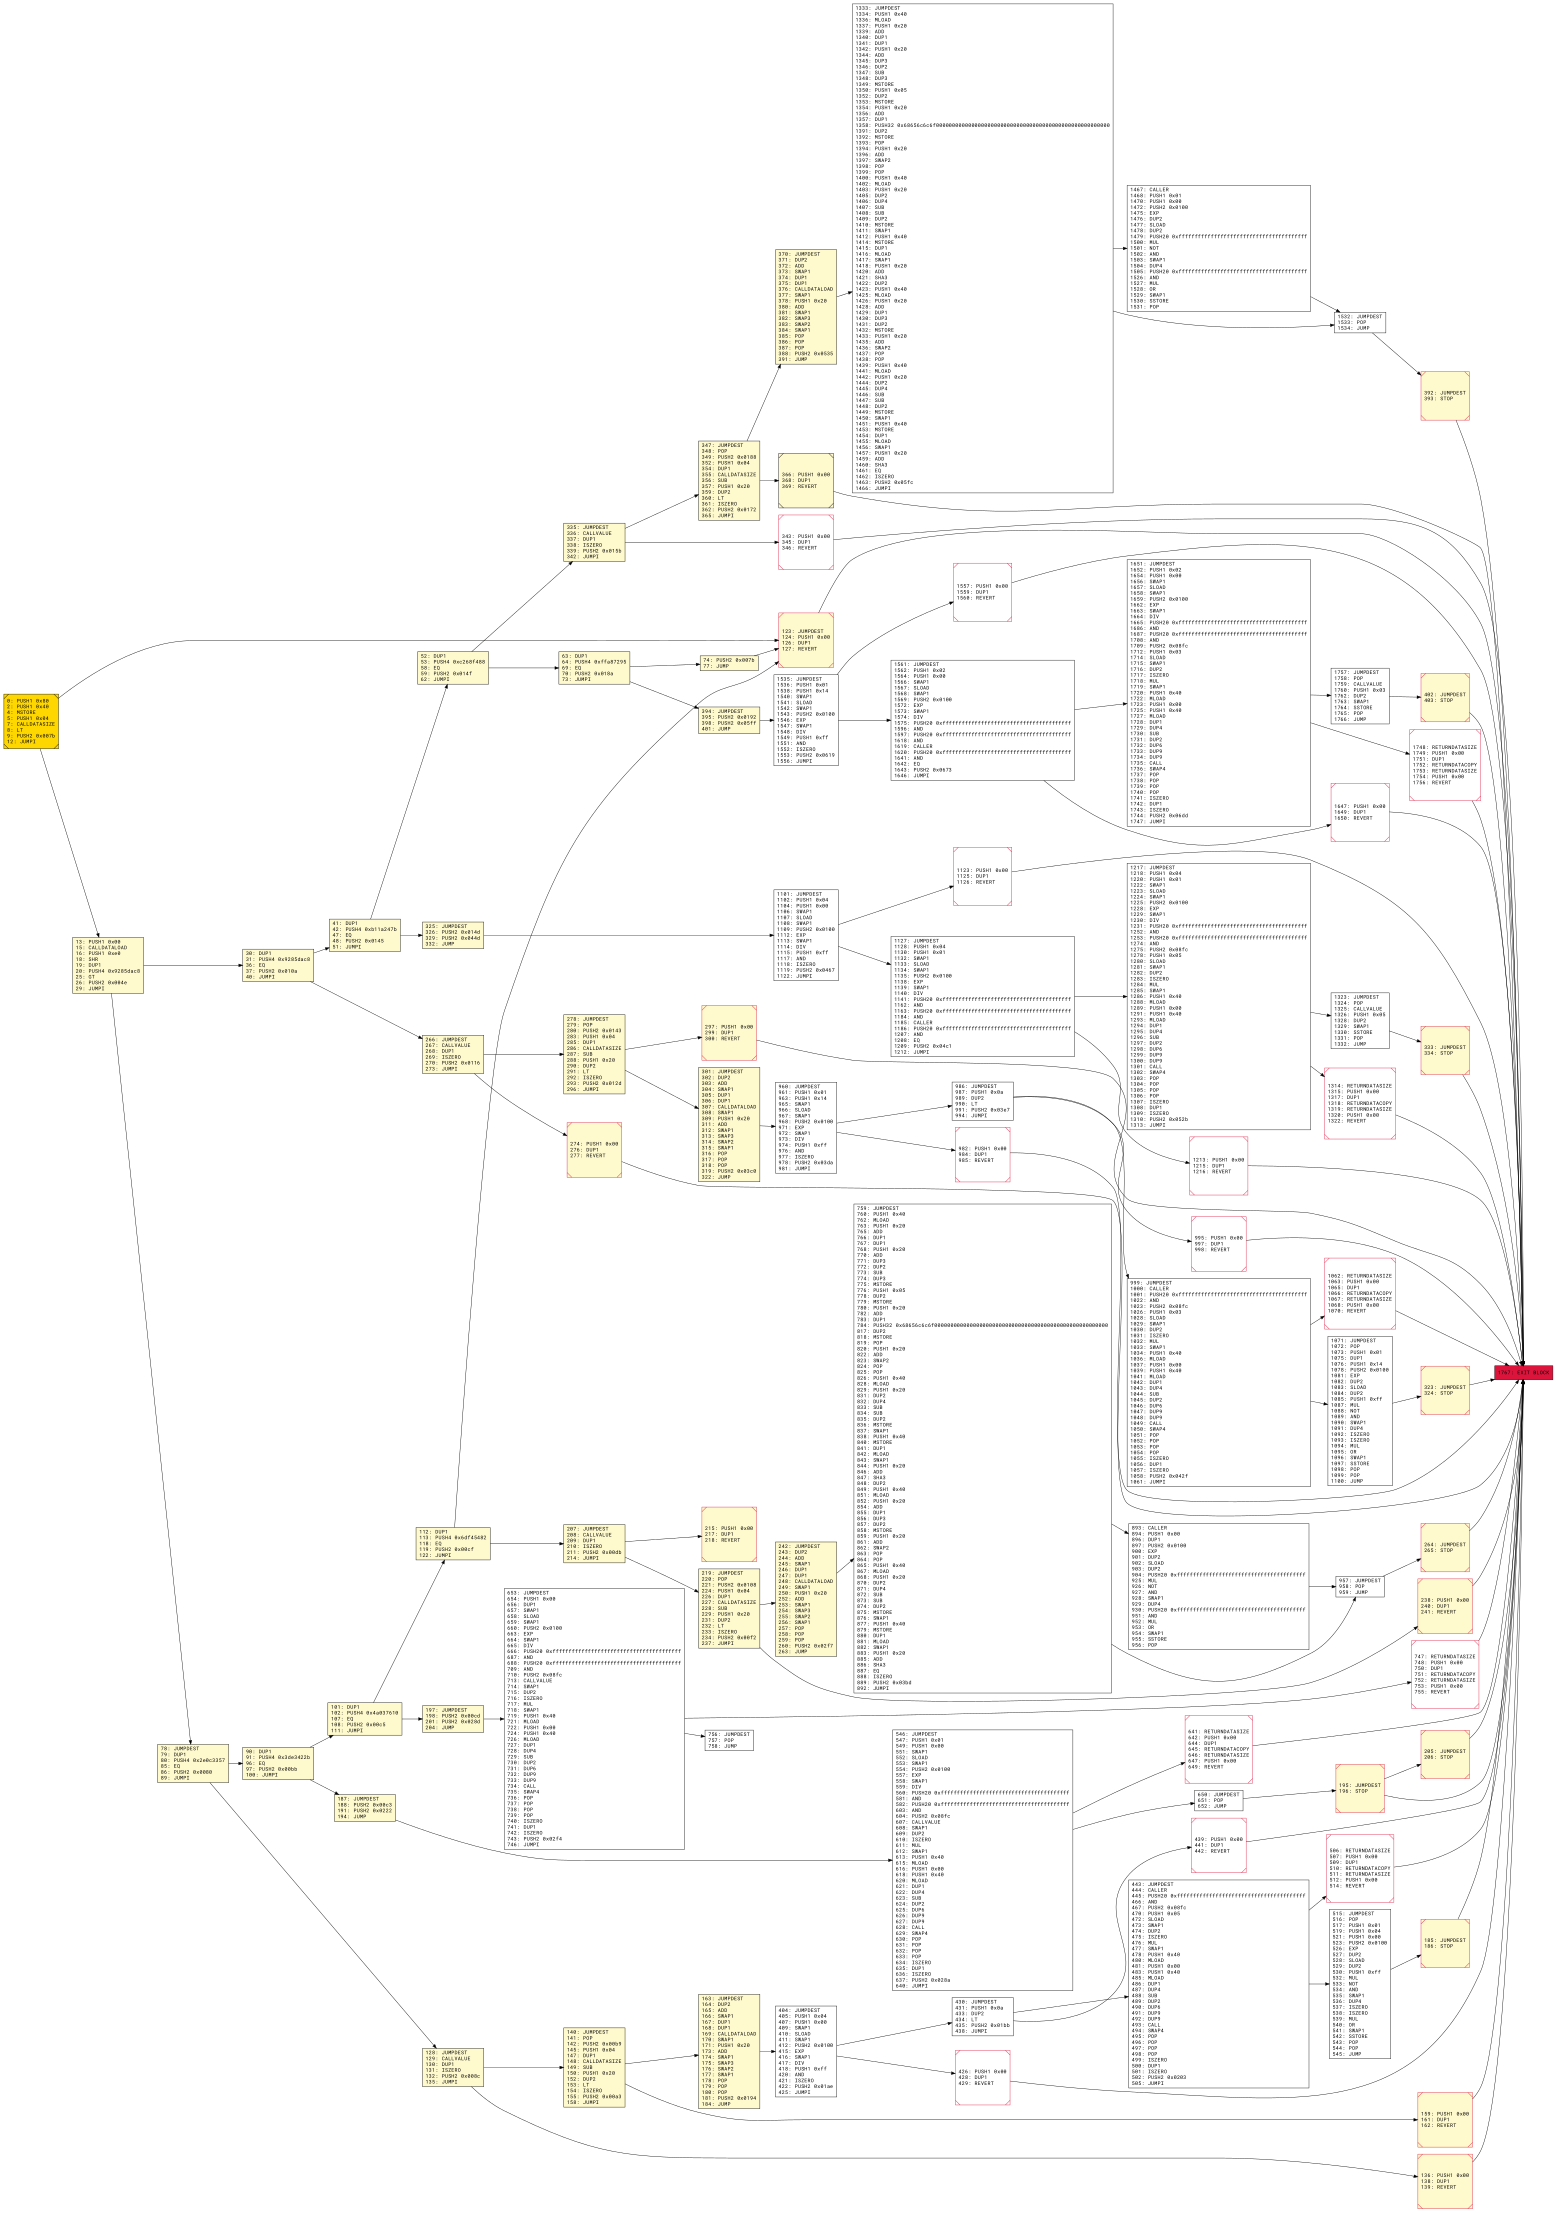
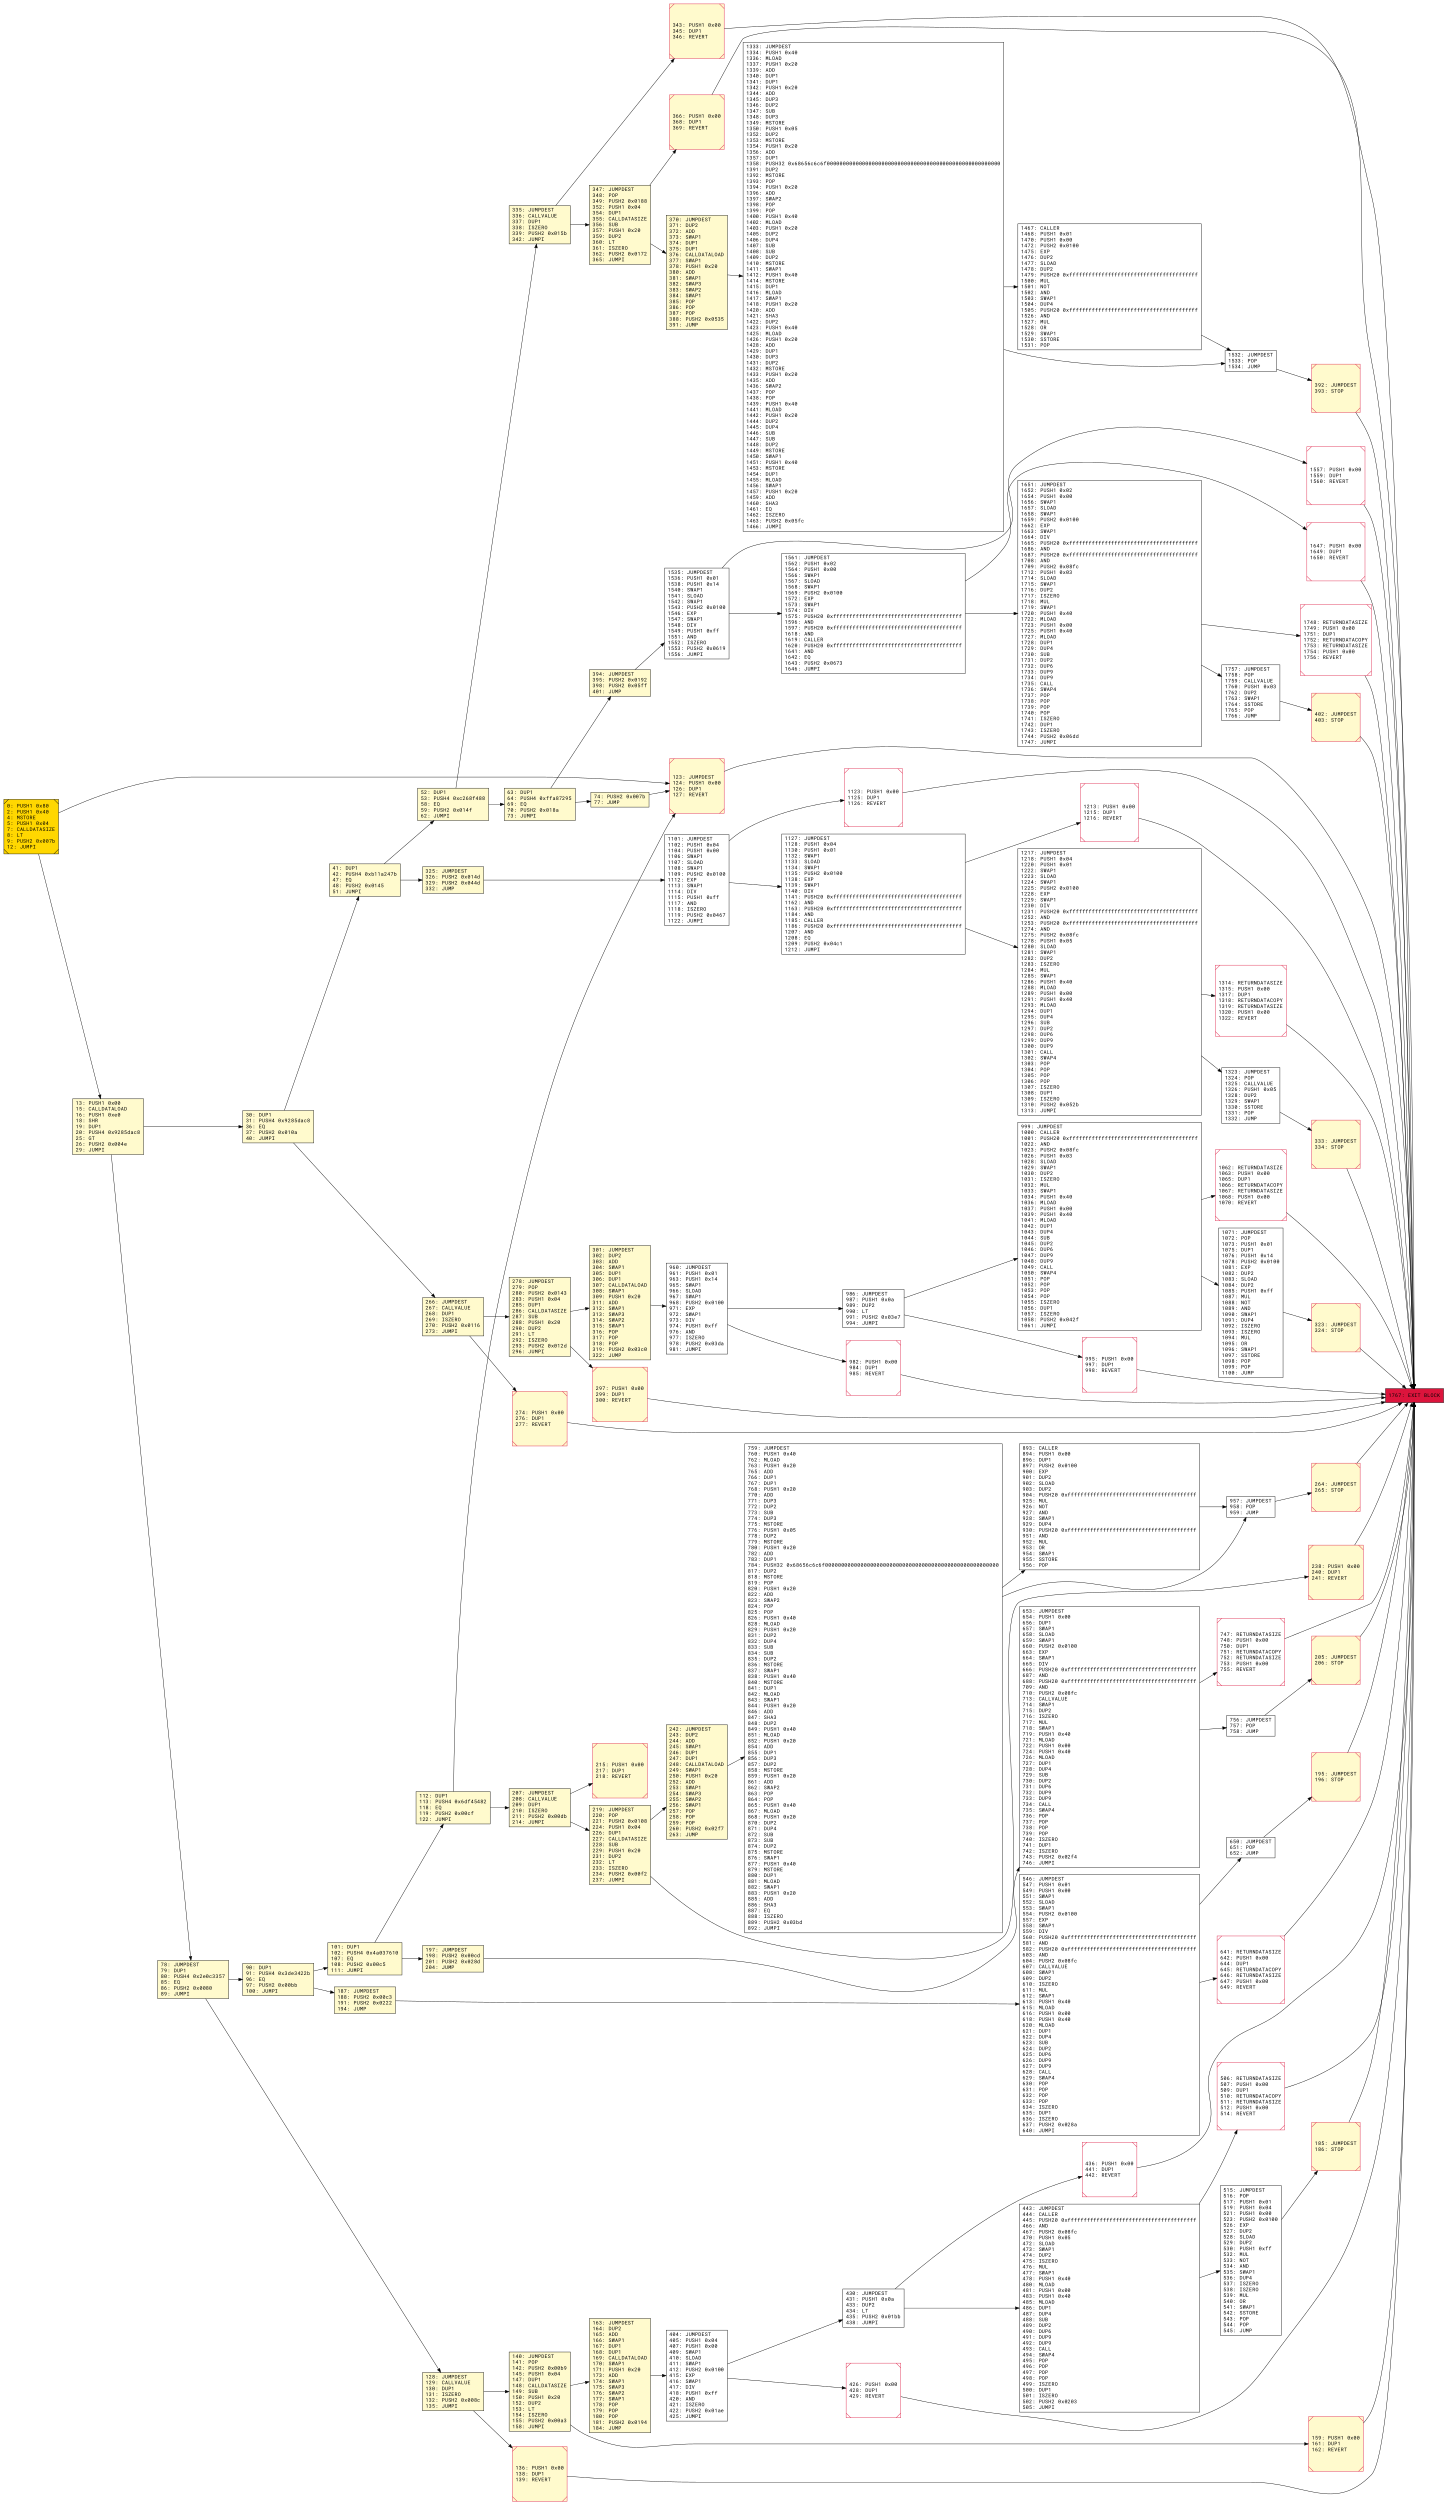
(806, 481) -> (697, 122)
(806, 542) -> (697, 31)
(1401, 1772) -> (1287, 1698)
(1219, 1845) -> (1110, 2170)
